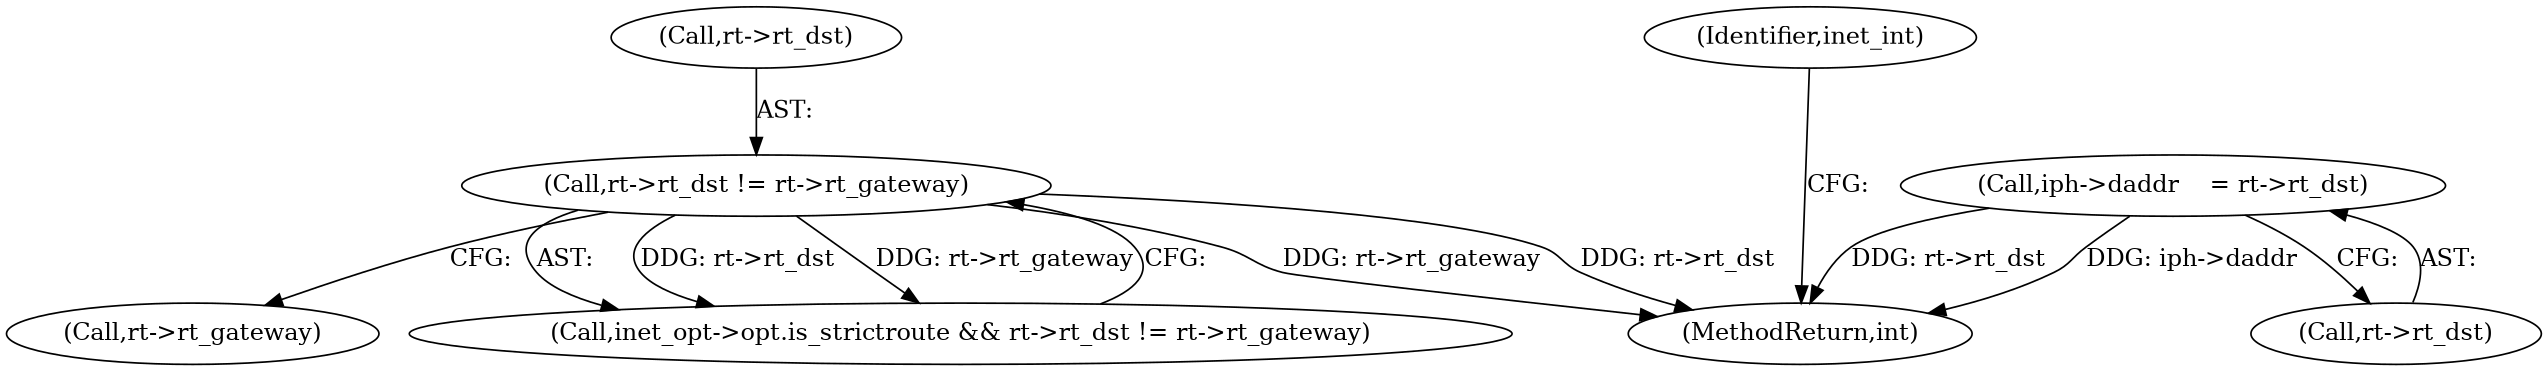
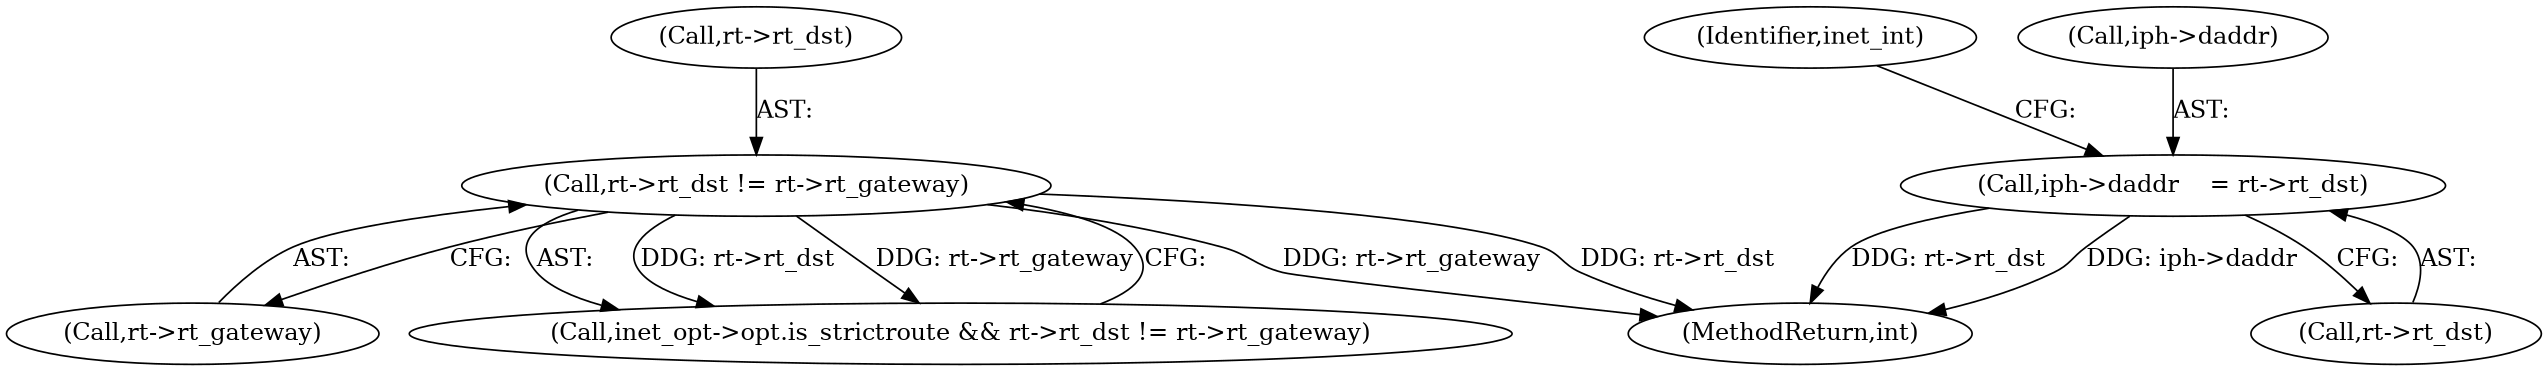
none -> (2173, 37)
(1806, 177) -> (1982, 108)
none -> (354, 229)
